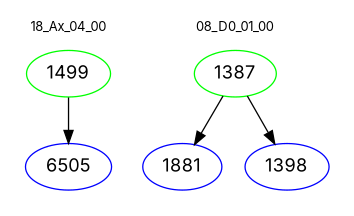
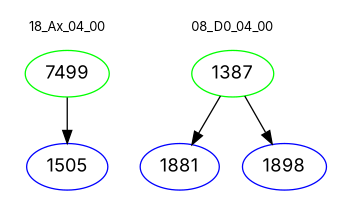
(235, 28) -> (233, 28)
(69, 74) -> (67, 74)
(69, 167) -> (67, 167)
(287, 167) -> (284, 167)
